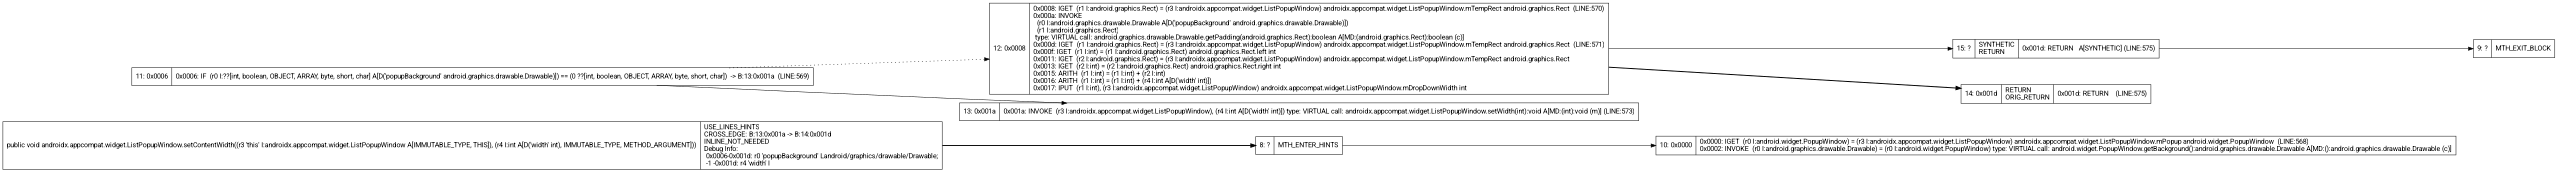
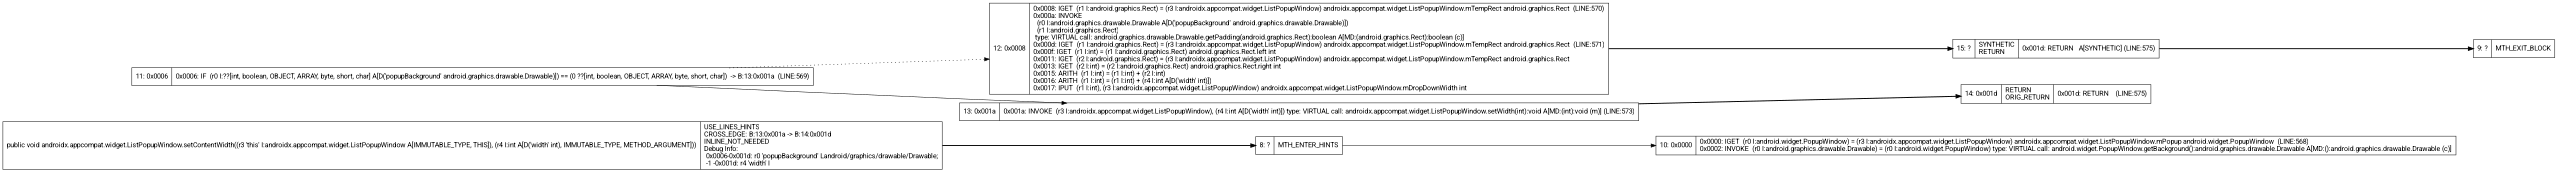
(1778, 49) -> (1778, 49)
(2314, 49) -> (2314, 49)
(1782, 78) -> (1797, 100)
